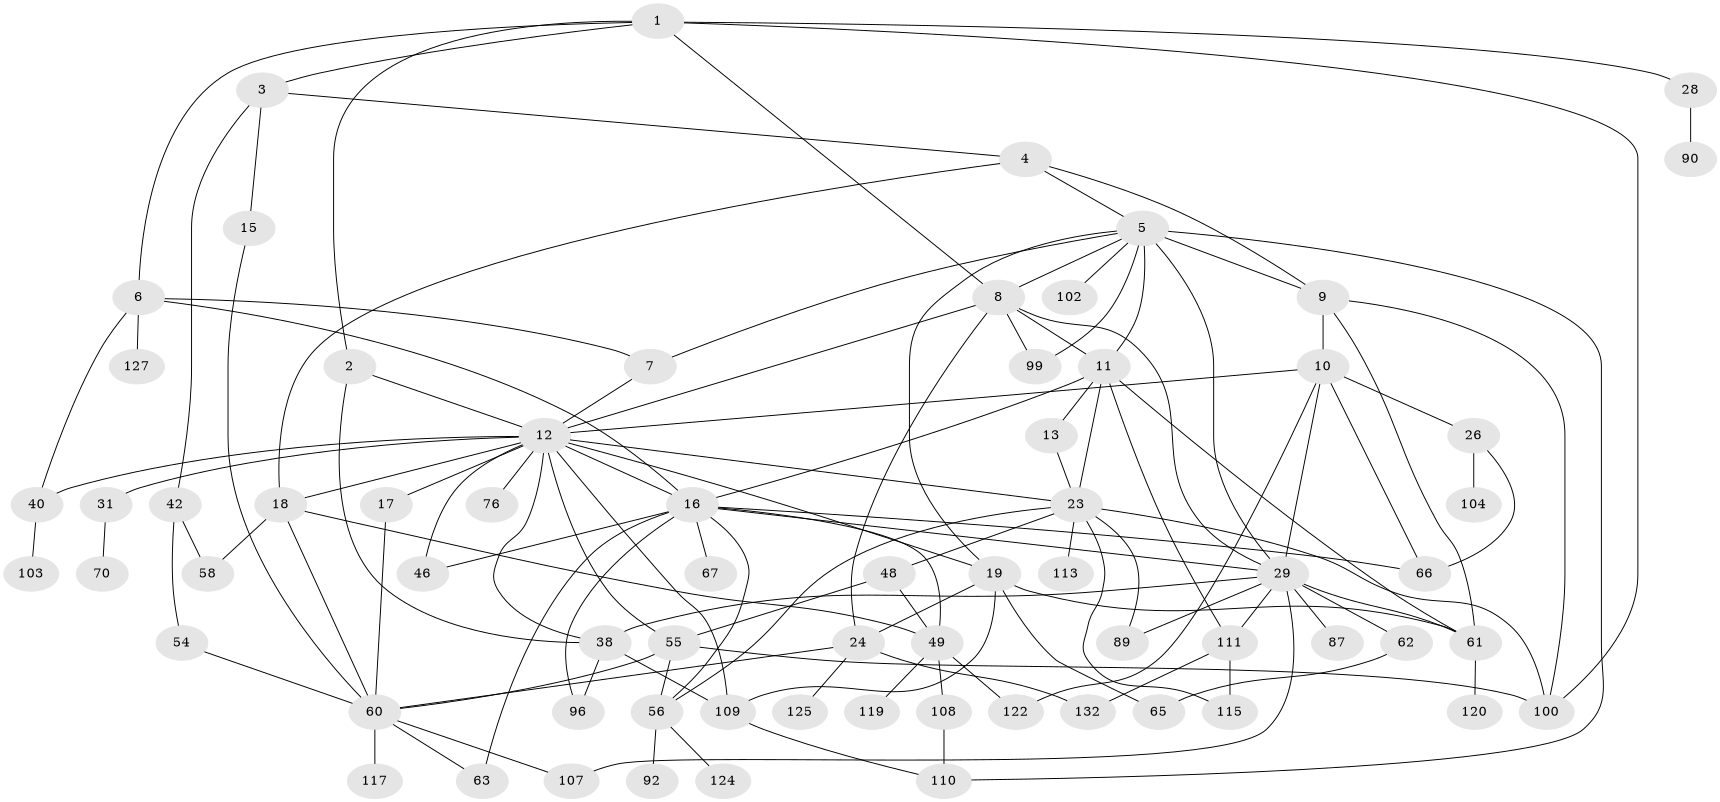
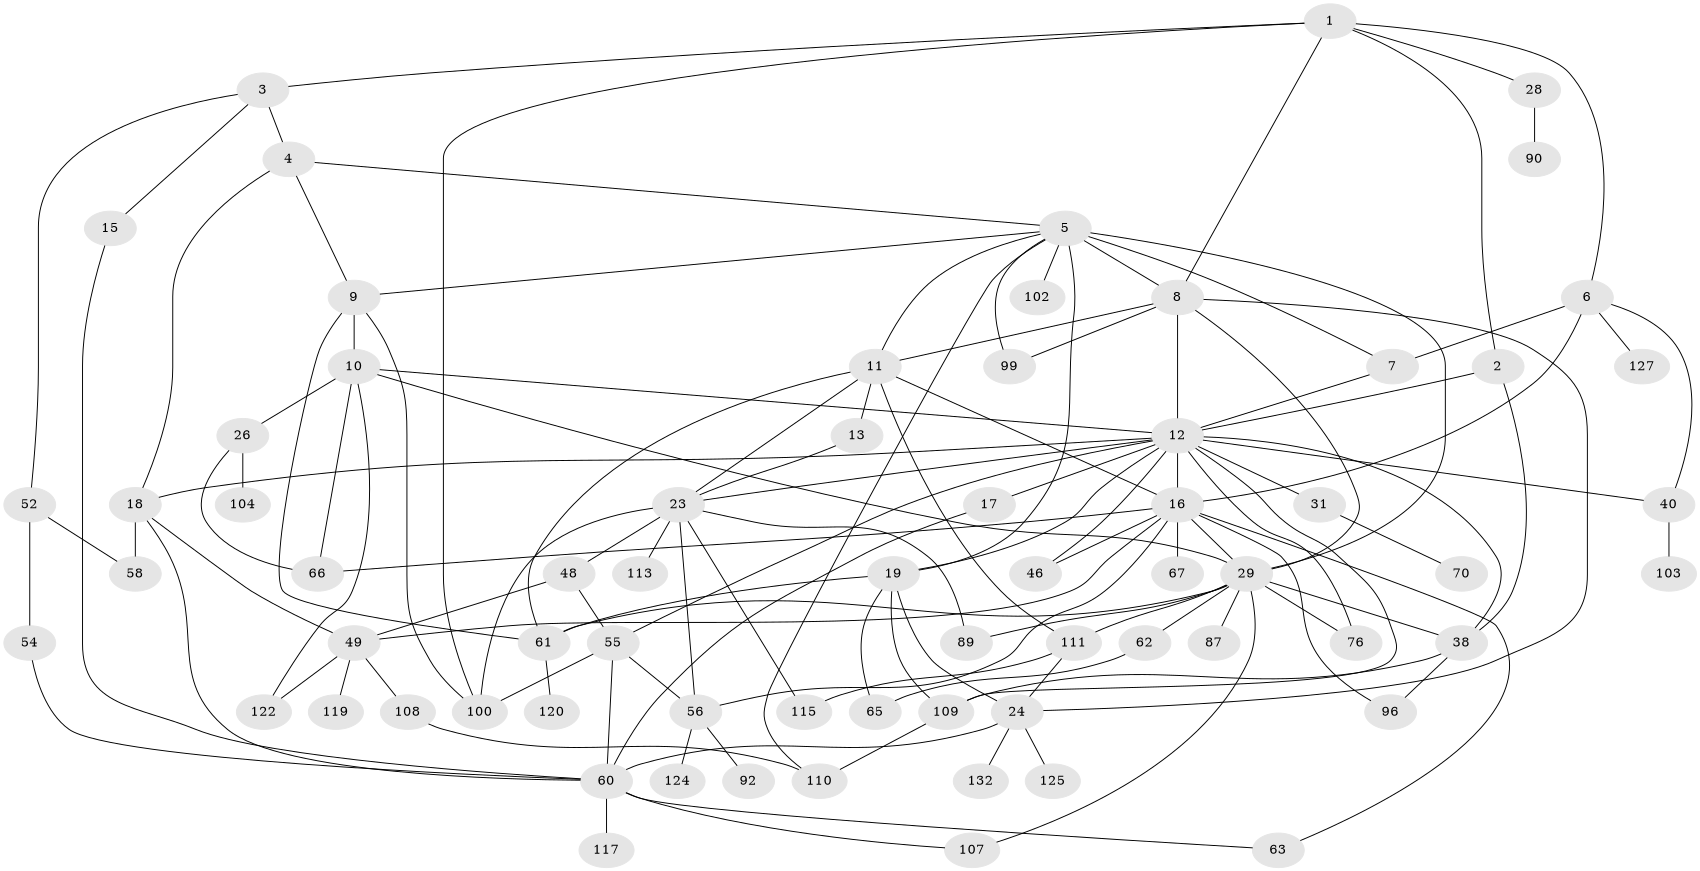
(175, 505) -> (30, 505)
none -> (1296, 605)
(1159, 678) -> (1046, 678)
